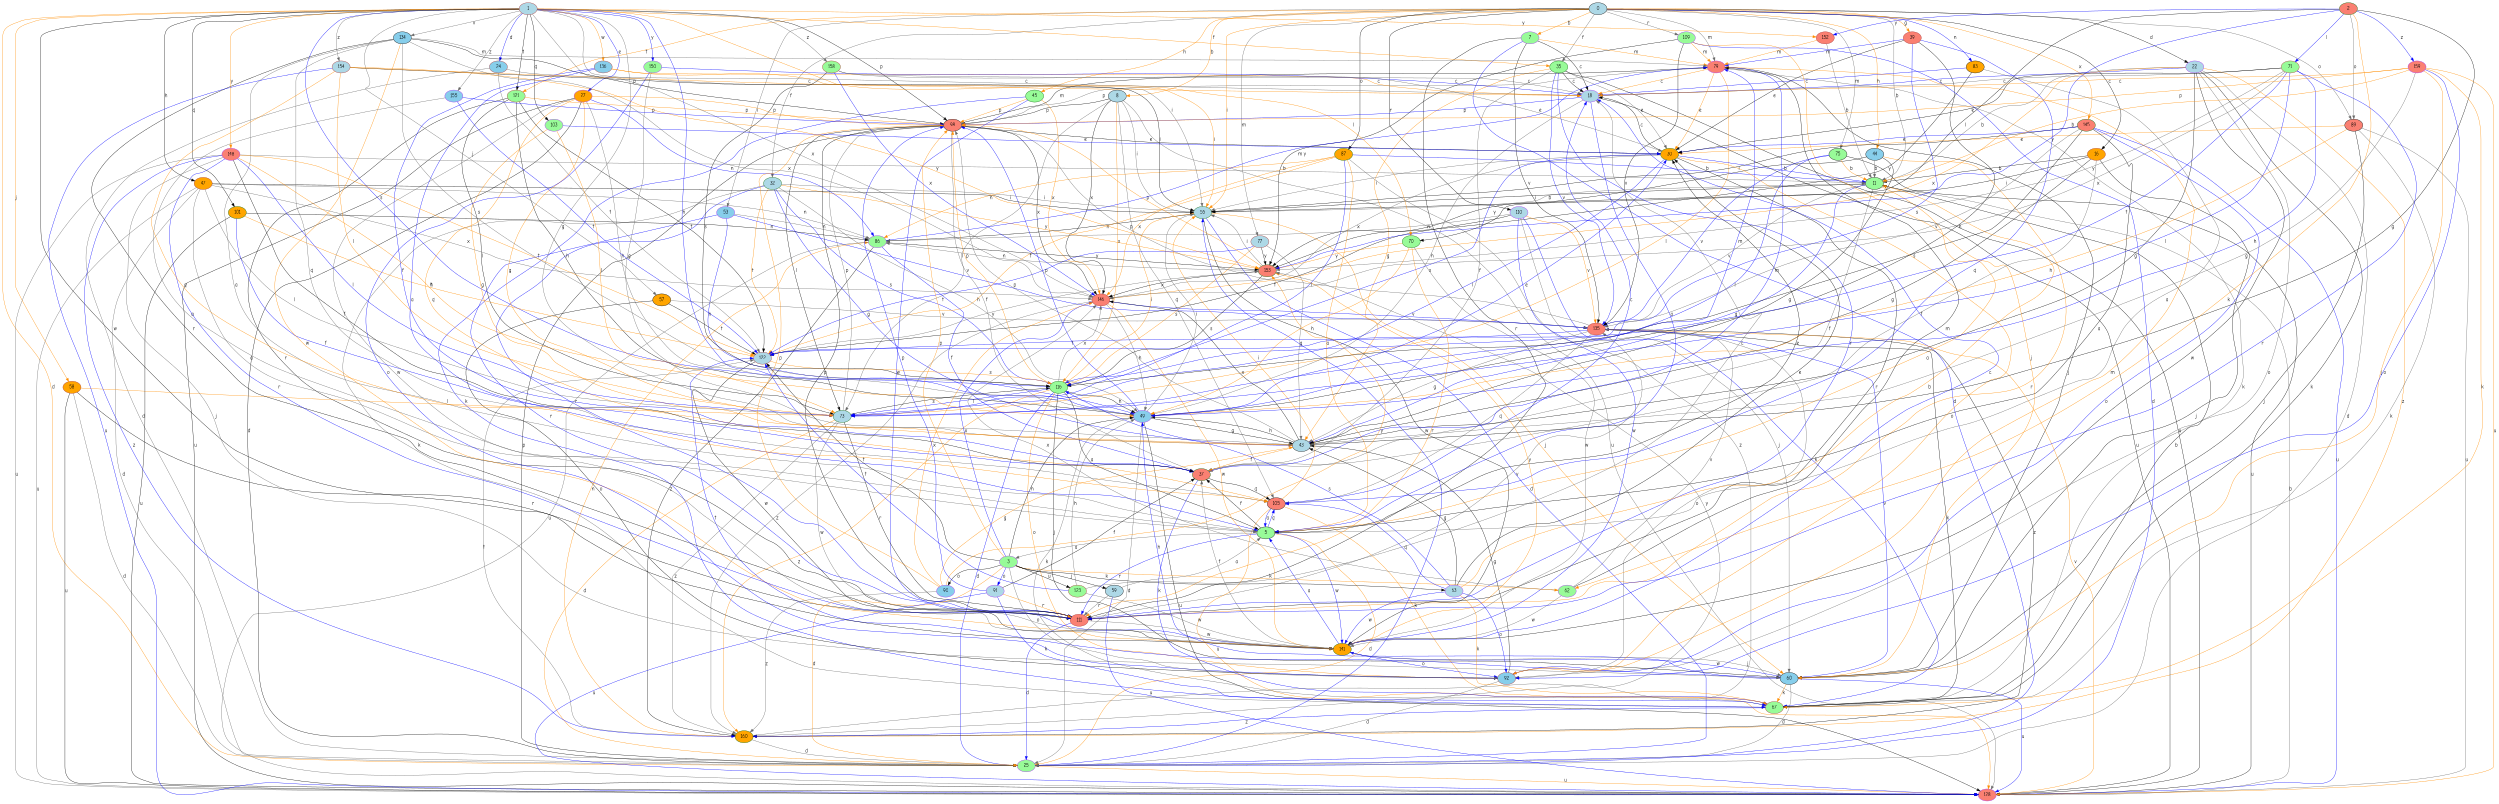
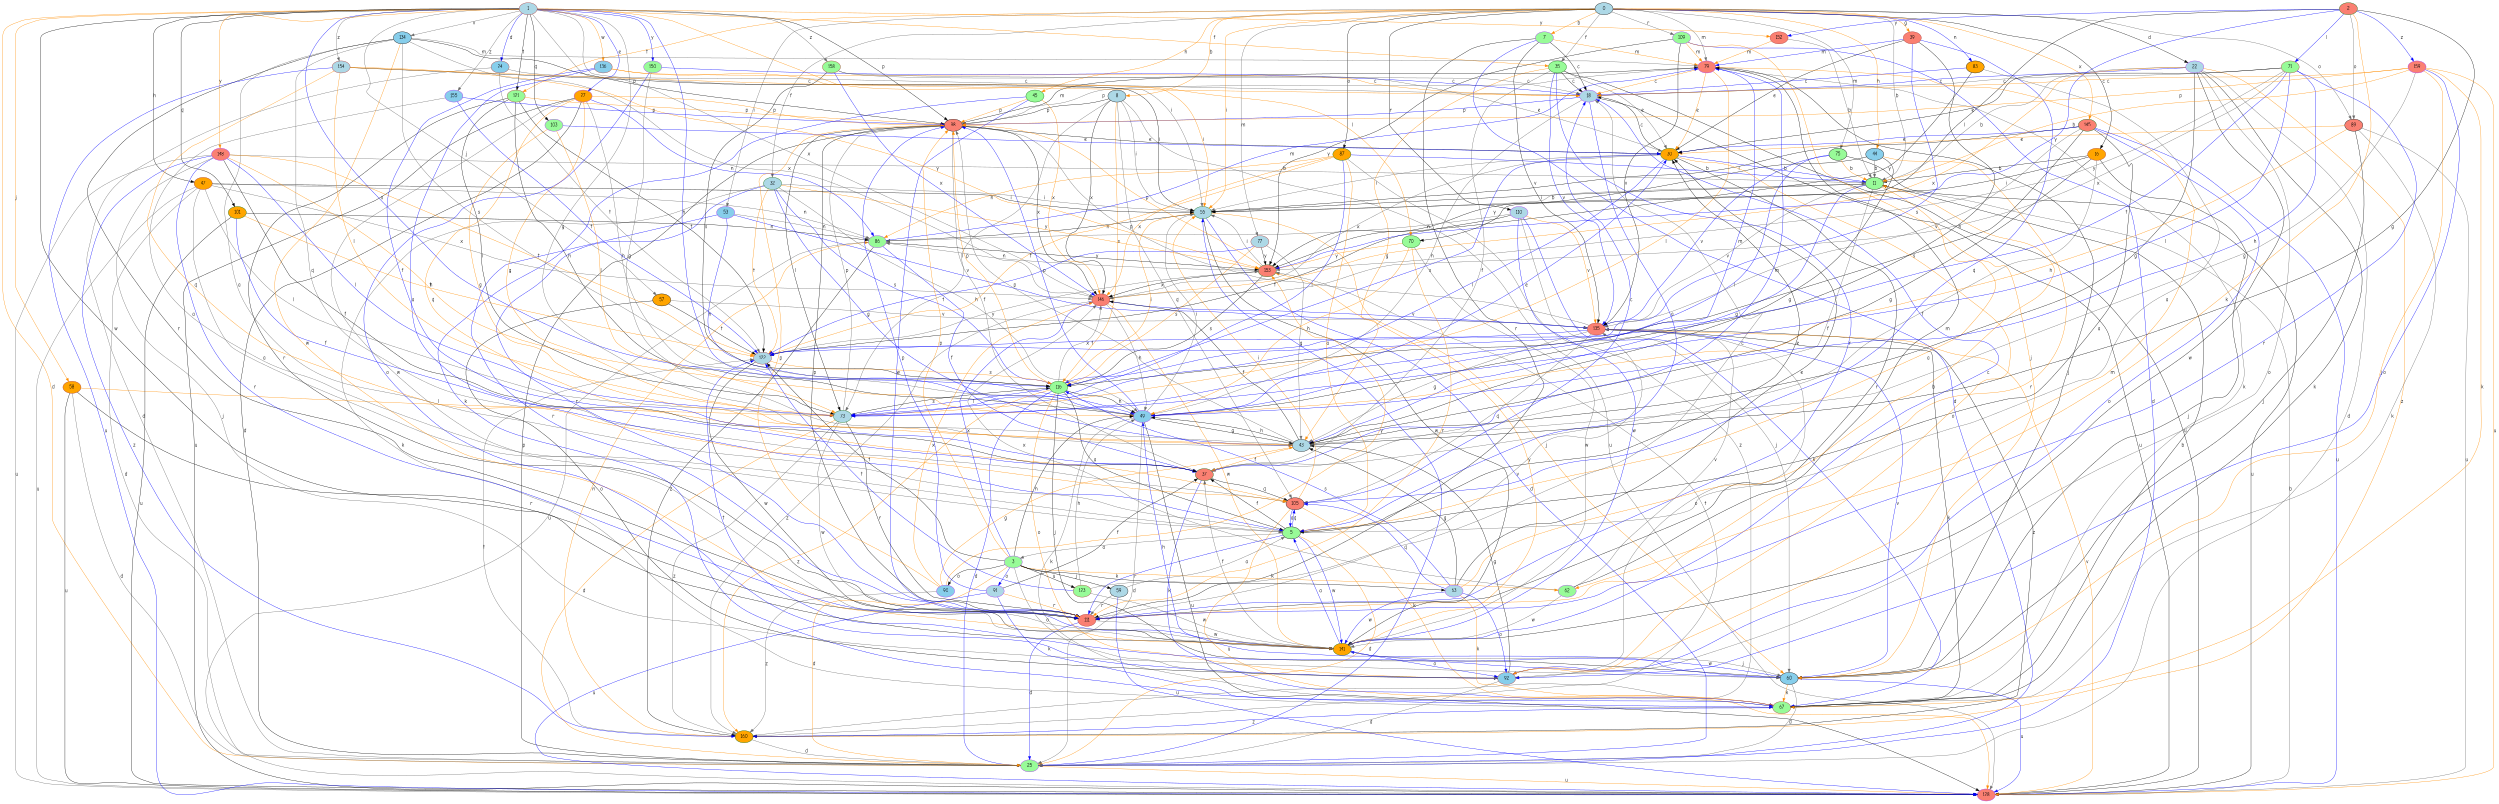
(1243, 373) -> (1243, 373)
(1707, 504) -> (1705, 504)
